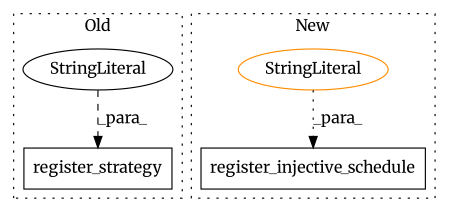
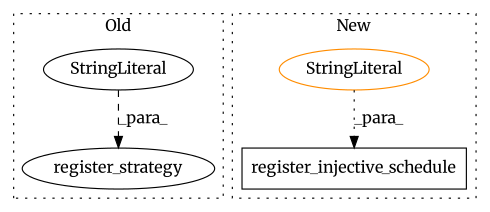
(98, 169) -> (118, 169)
